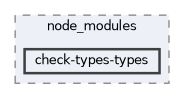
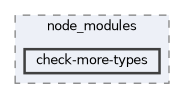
(92, 61) -> (92, 61)
